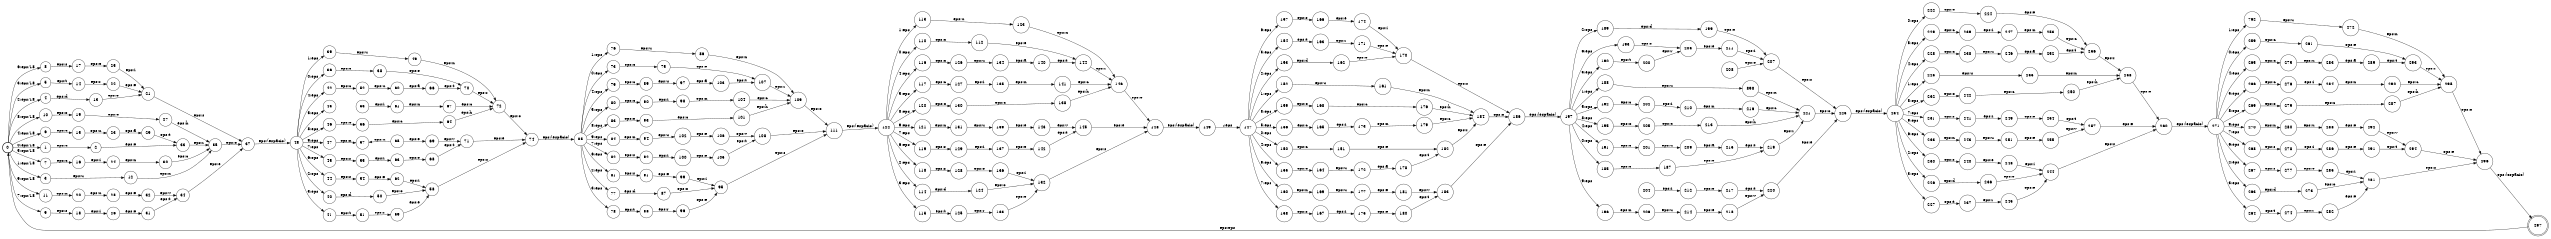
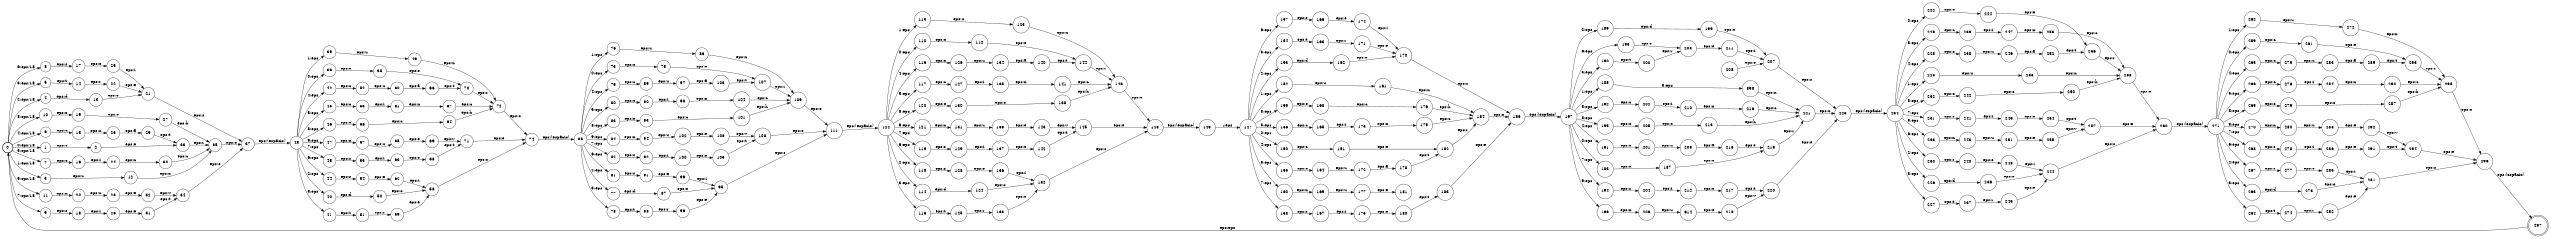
(2252, 20) -> (2252, 20)
(2069, 44) -> (2096, 39)
(1667, 86) -> (1667, 86)
none -> (345, 107)
(381, 142) -> (379, 147)
none -> (1605, 191)
(1423, 192) -> none
(1688, 212) -> (1688, 212)
